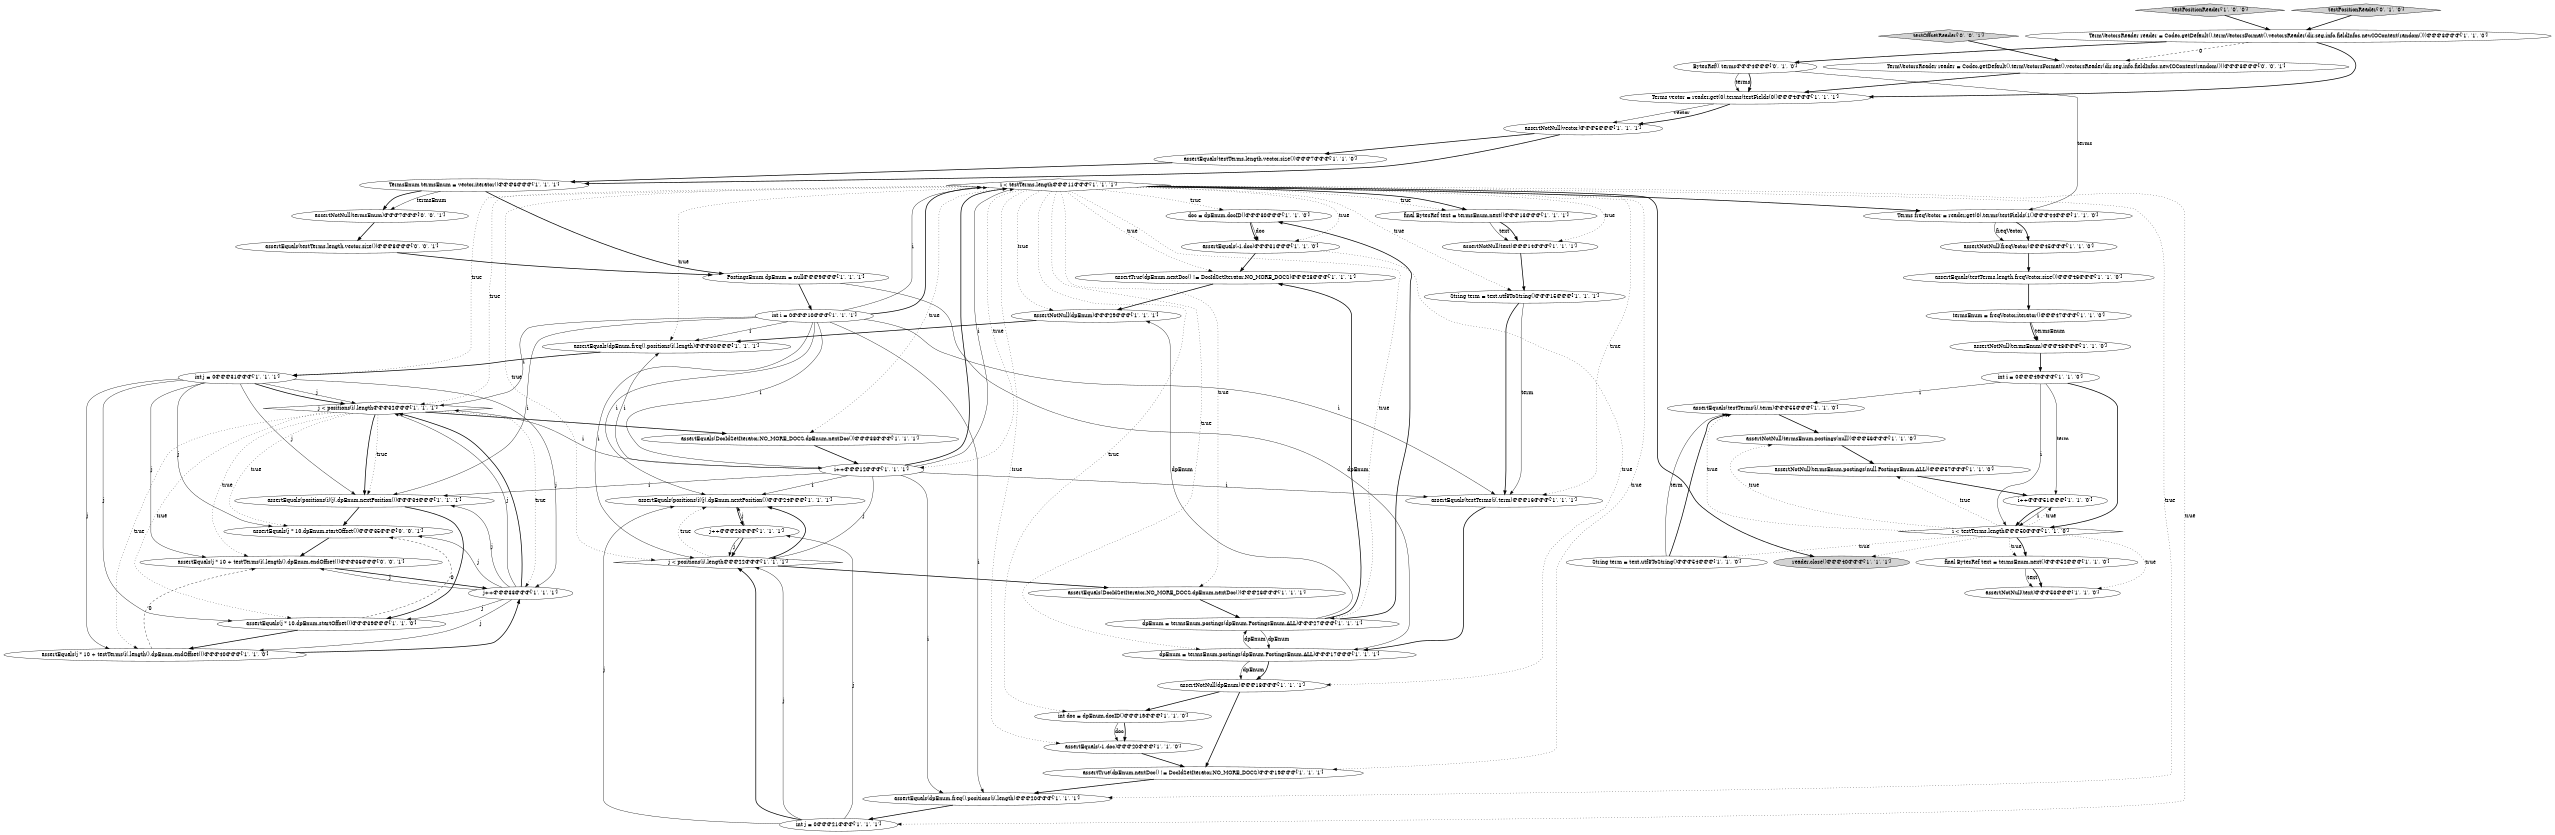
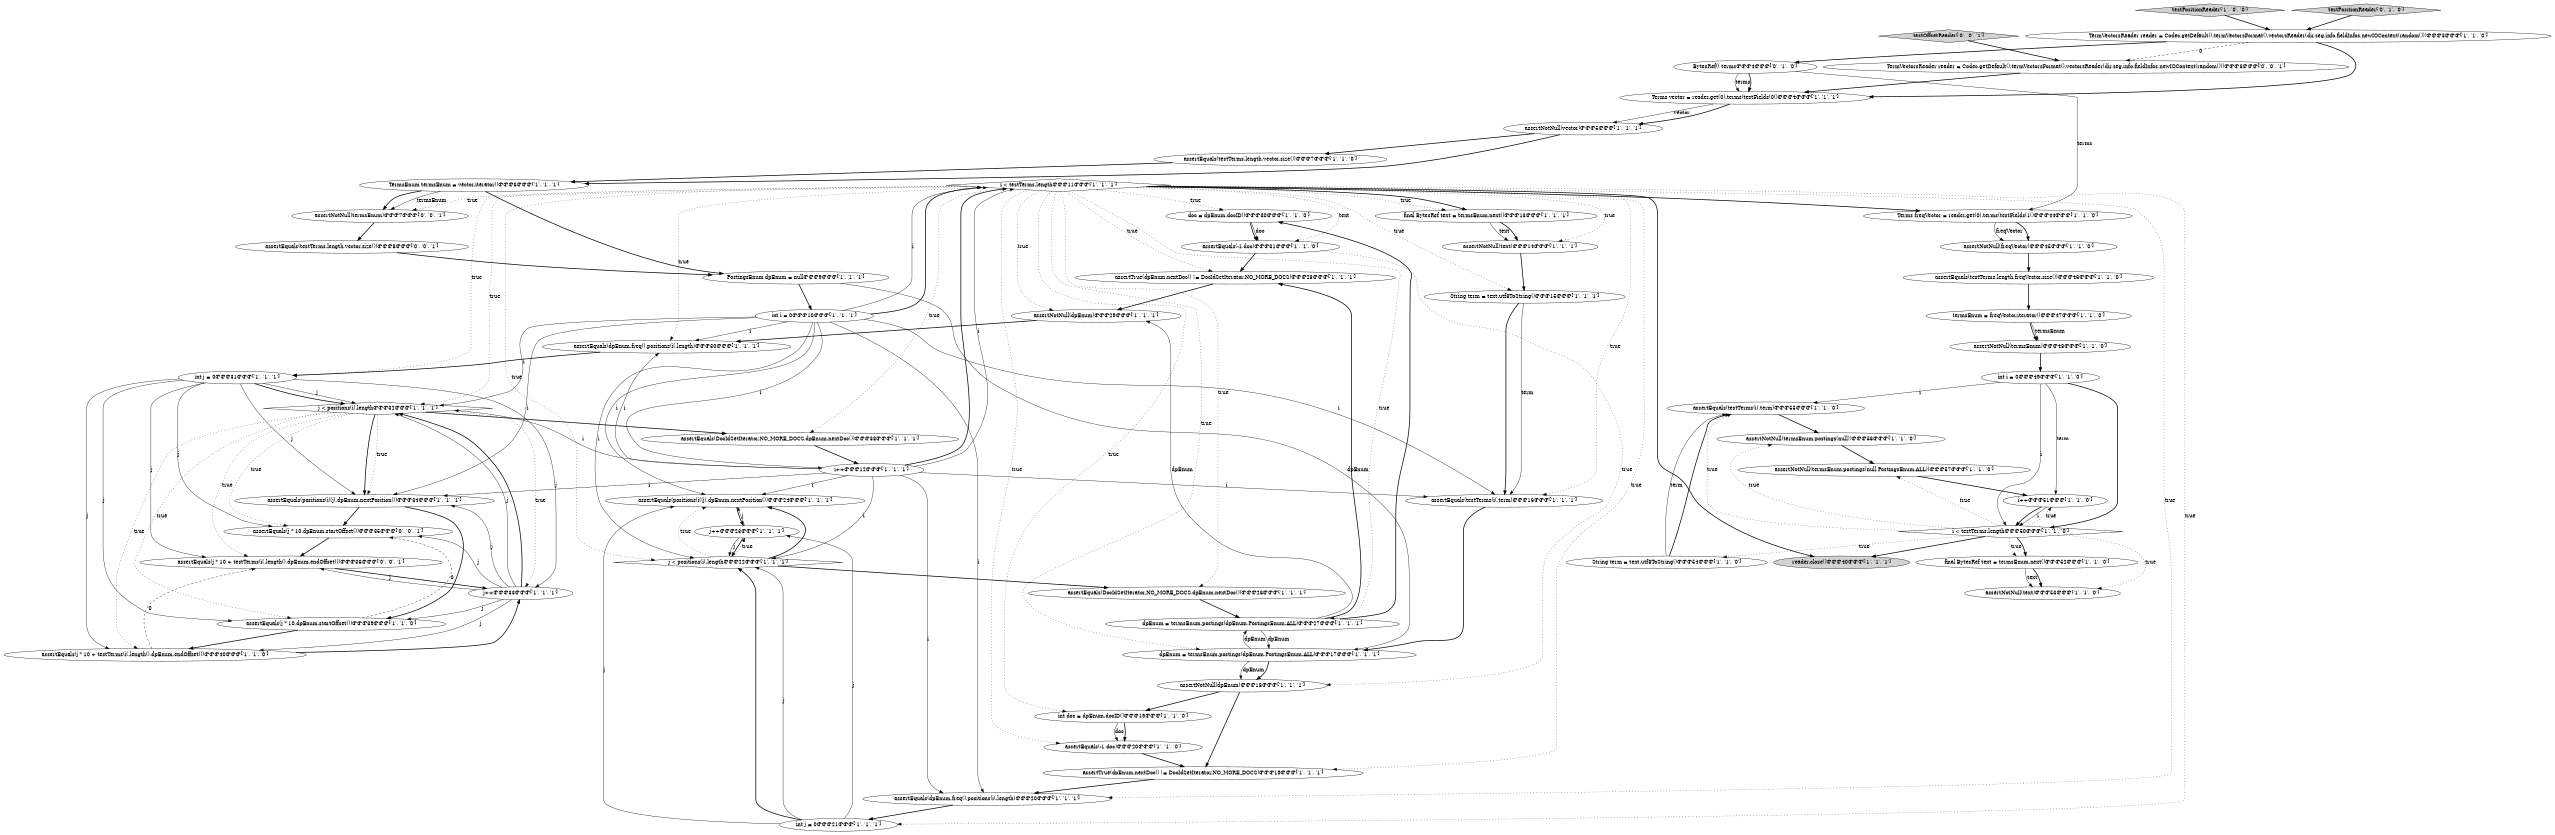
(1344, 216) -> (1344, 216)
(998, 348) -> (690, 190)
(864, 516) -> (864, 516)
(1930, 546) -> (1930, 546)
none -> (739, 549)
